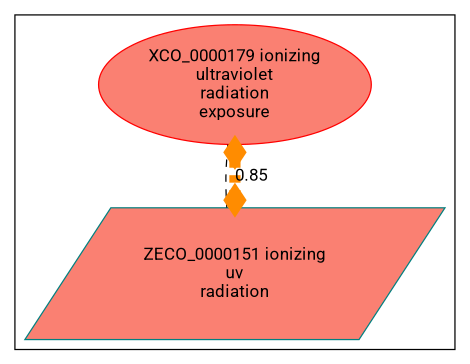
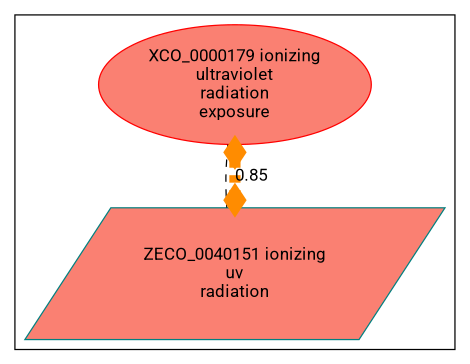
(235, 274) -> (235, 274)
